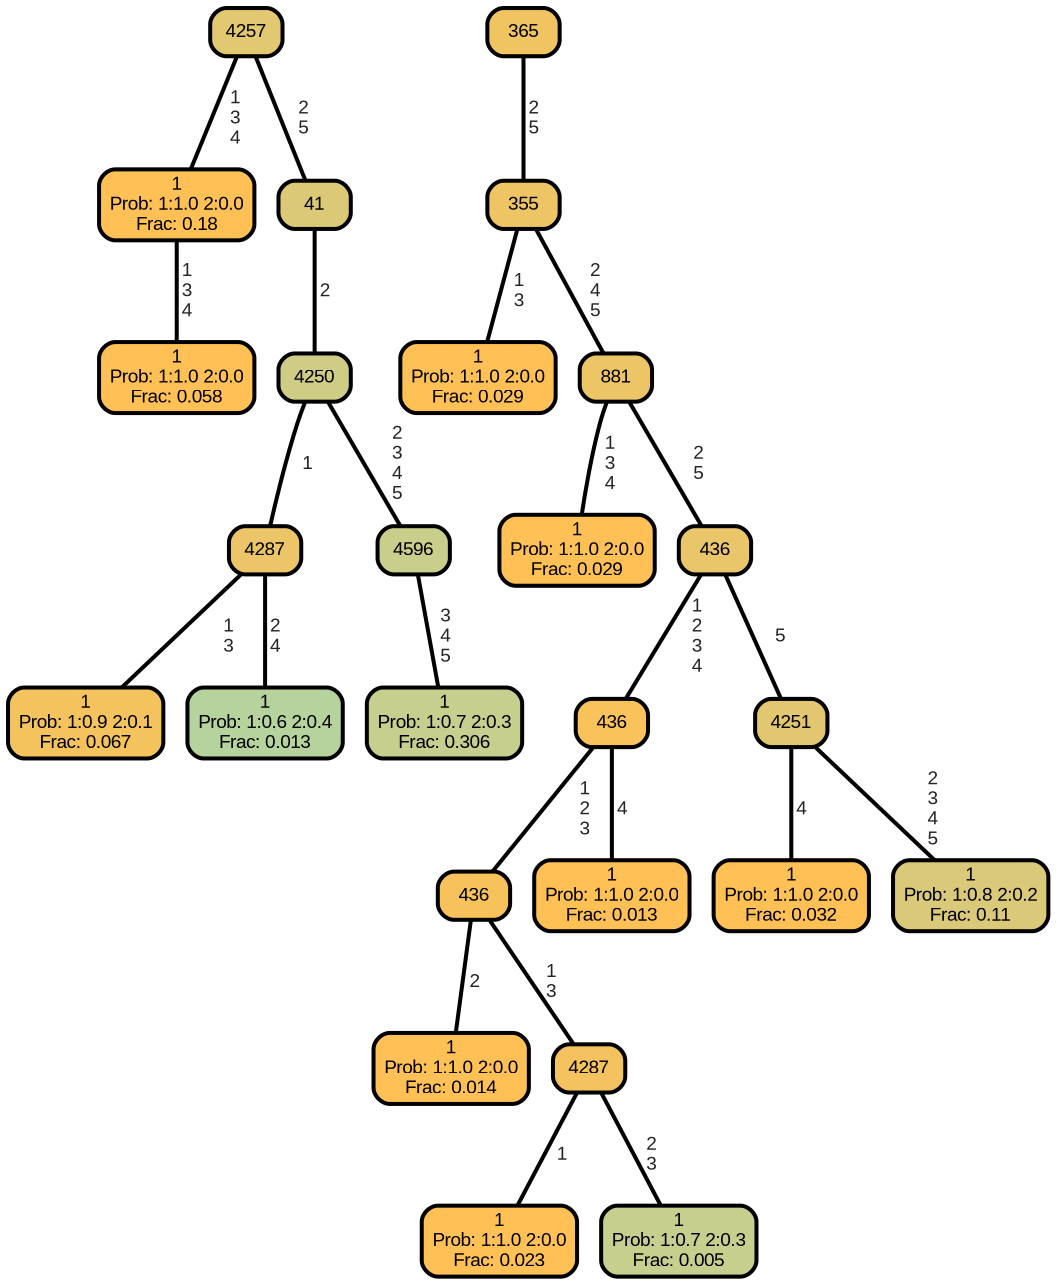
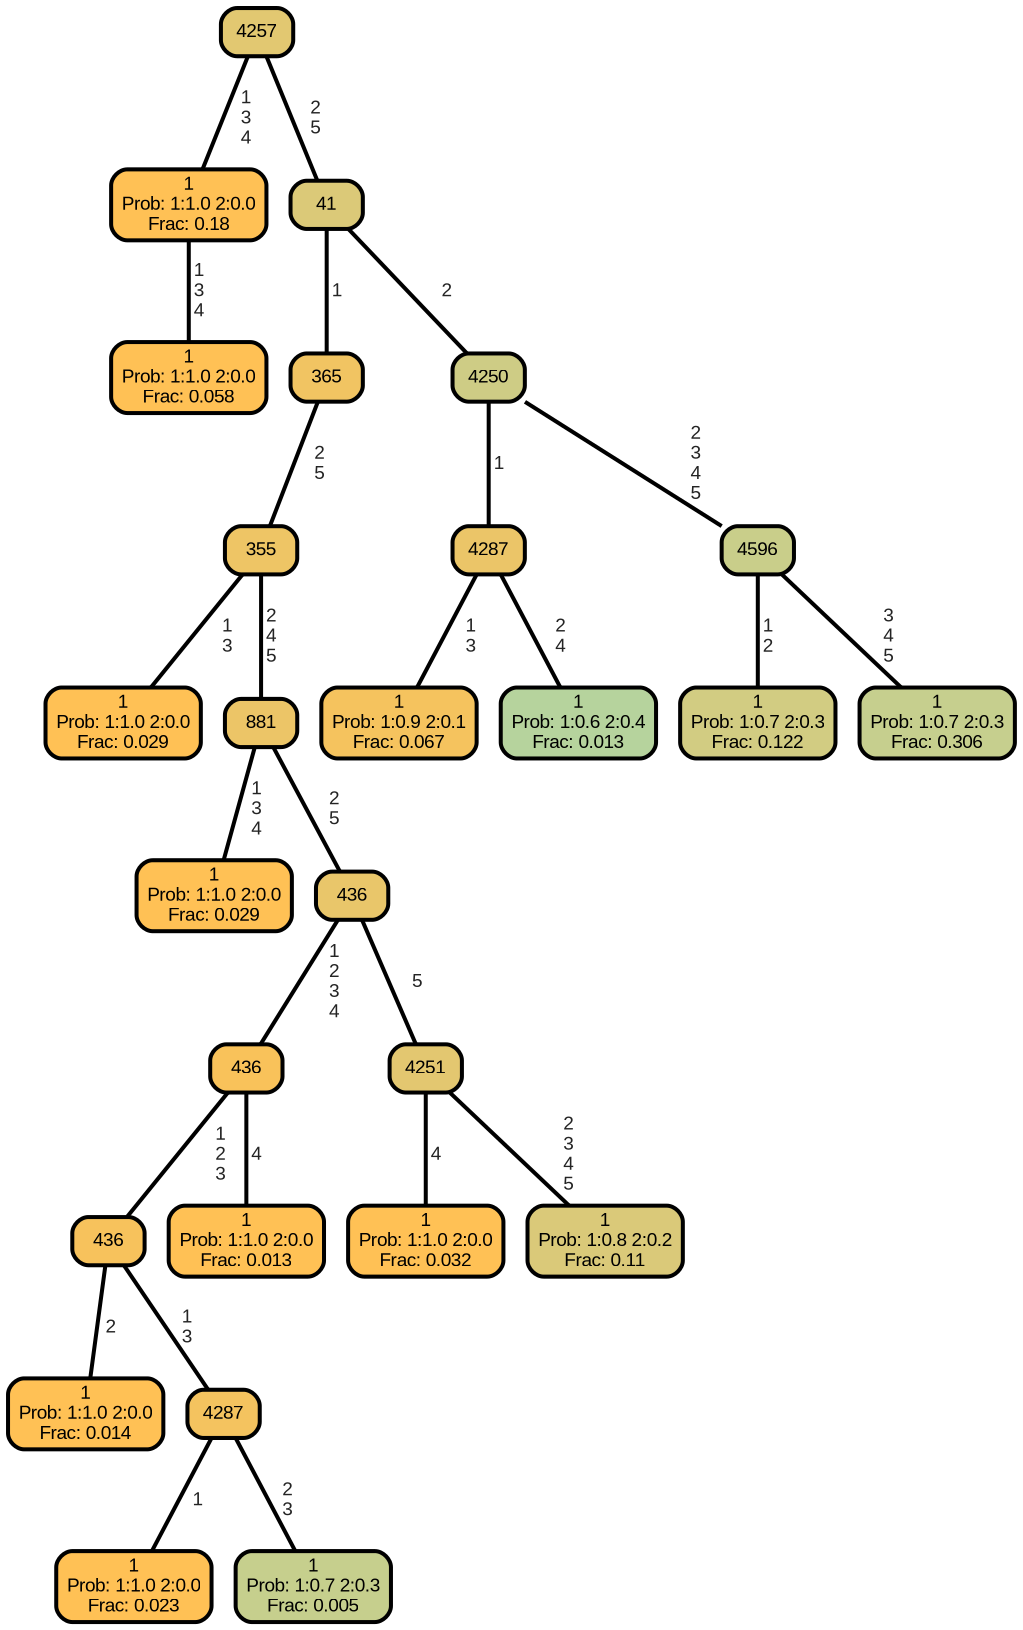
none -> (327, 291)
none -> (758, 723)
